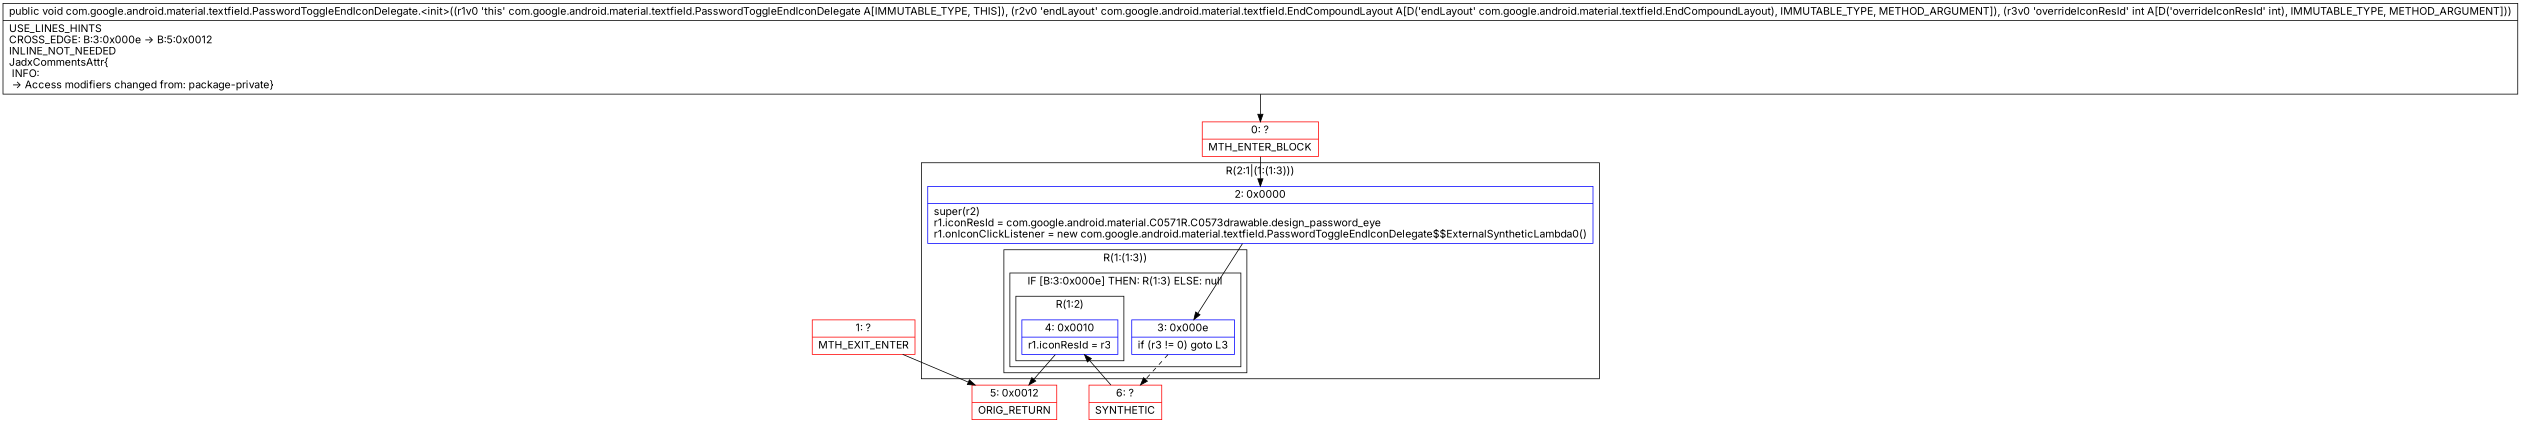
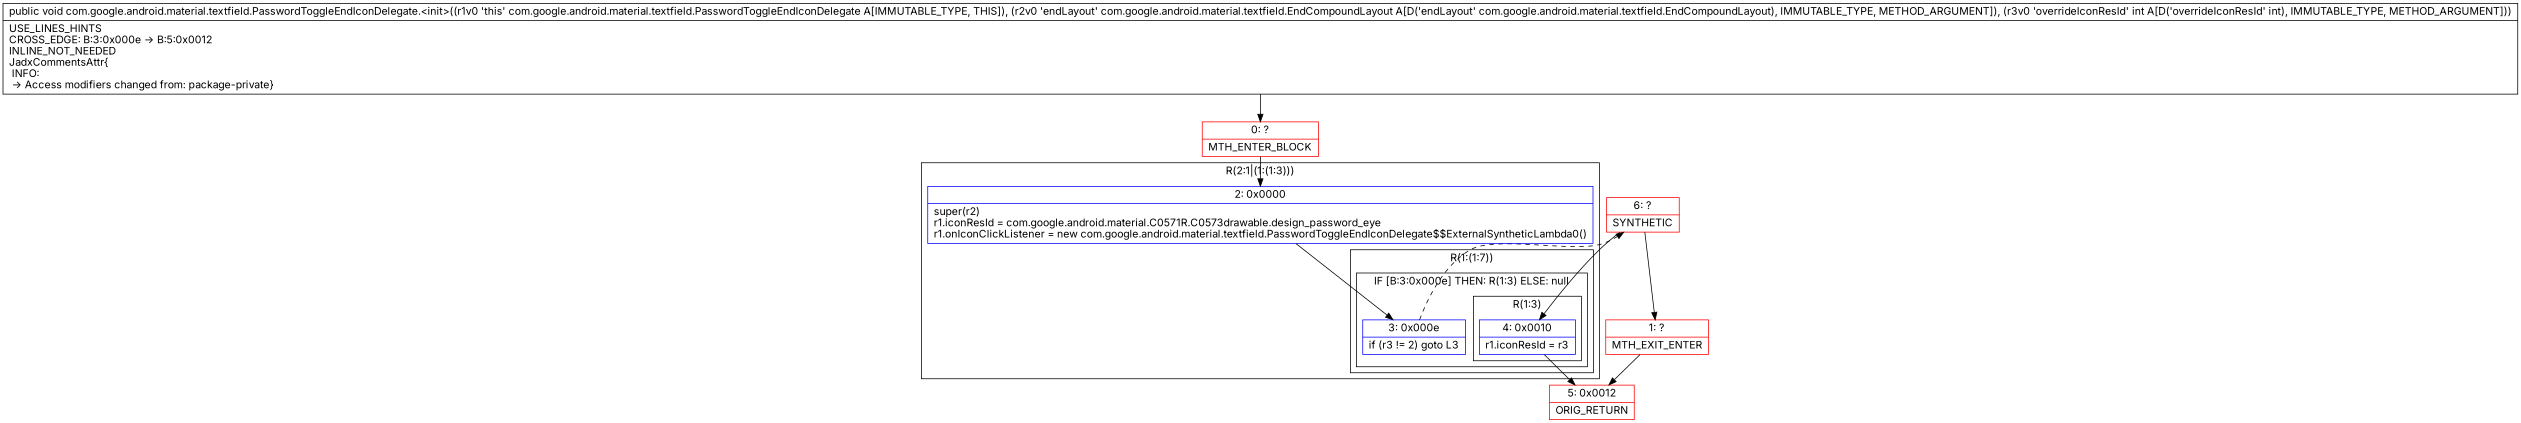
(1125, 258) -> (1472, 258)
none -> (1650, 272)
(1070, 305) -> (1527, 305)
(1183, 345) -> (1414, 345)
